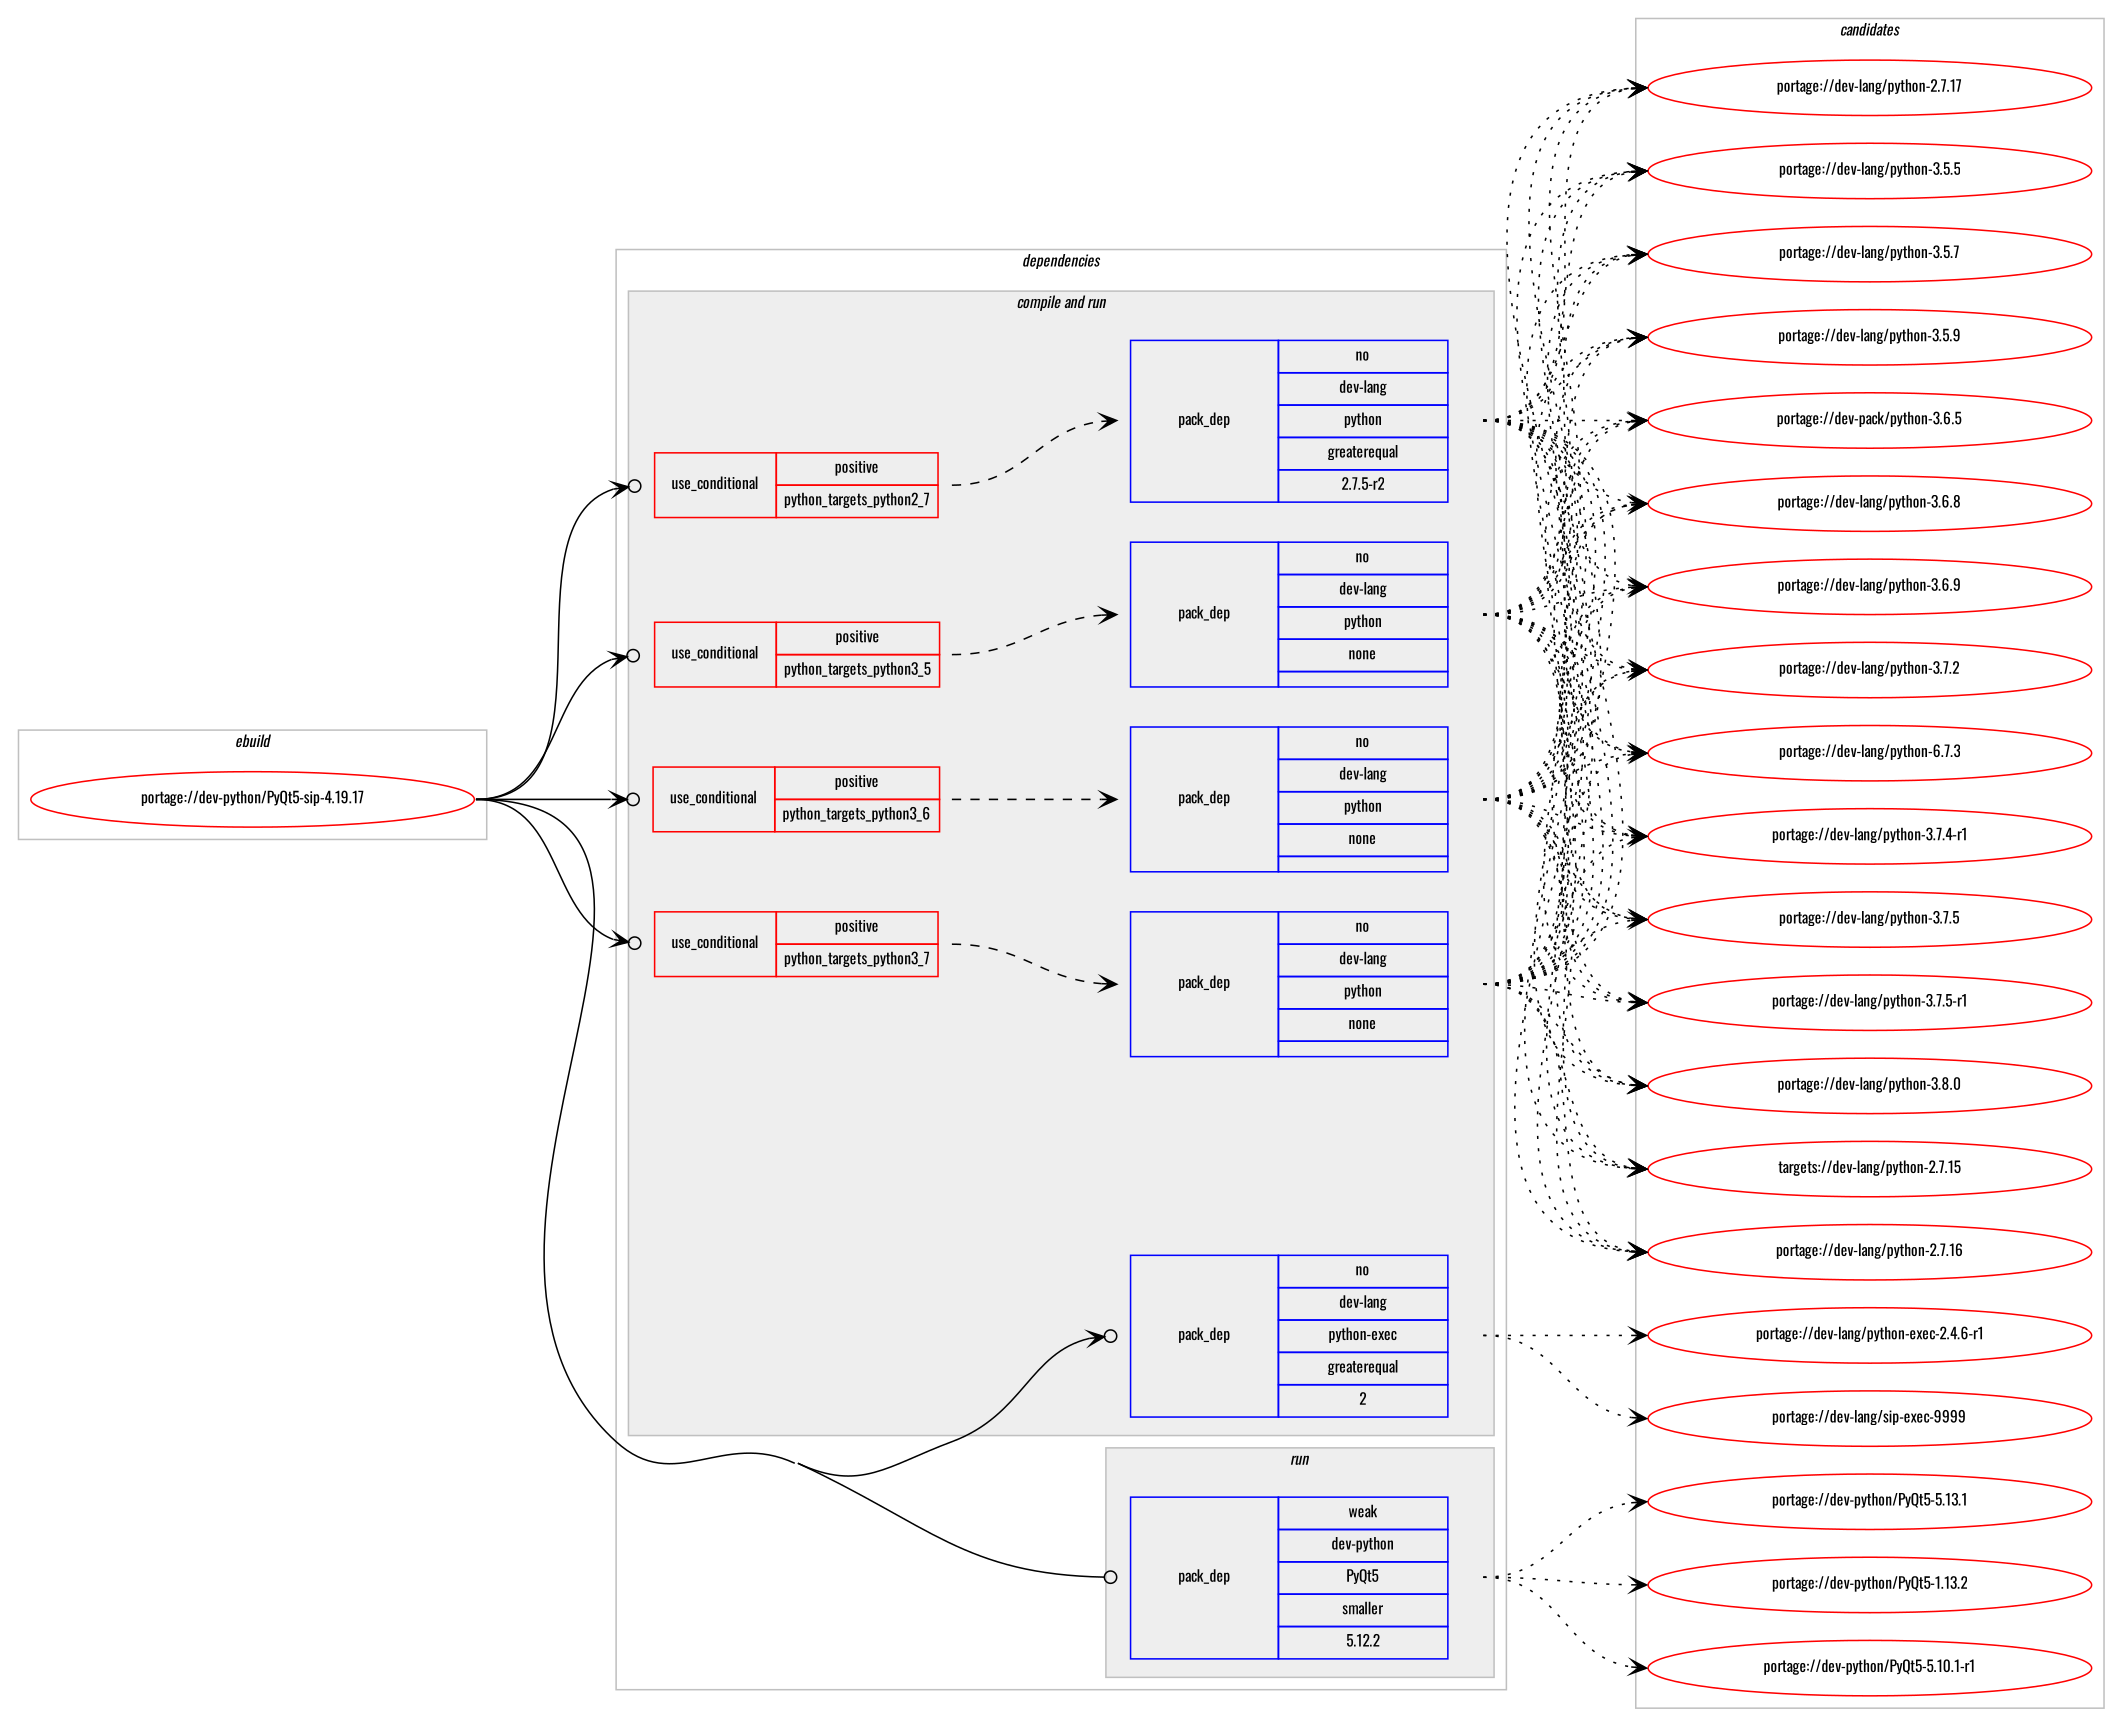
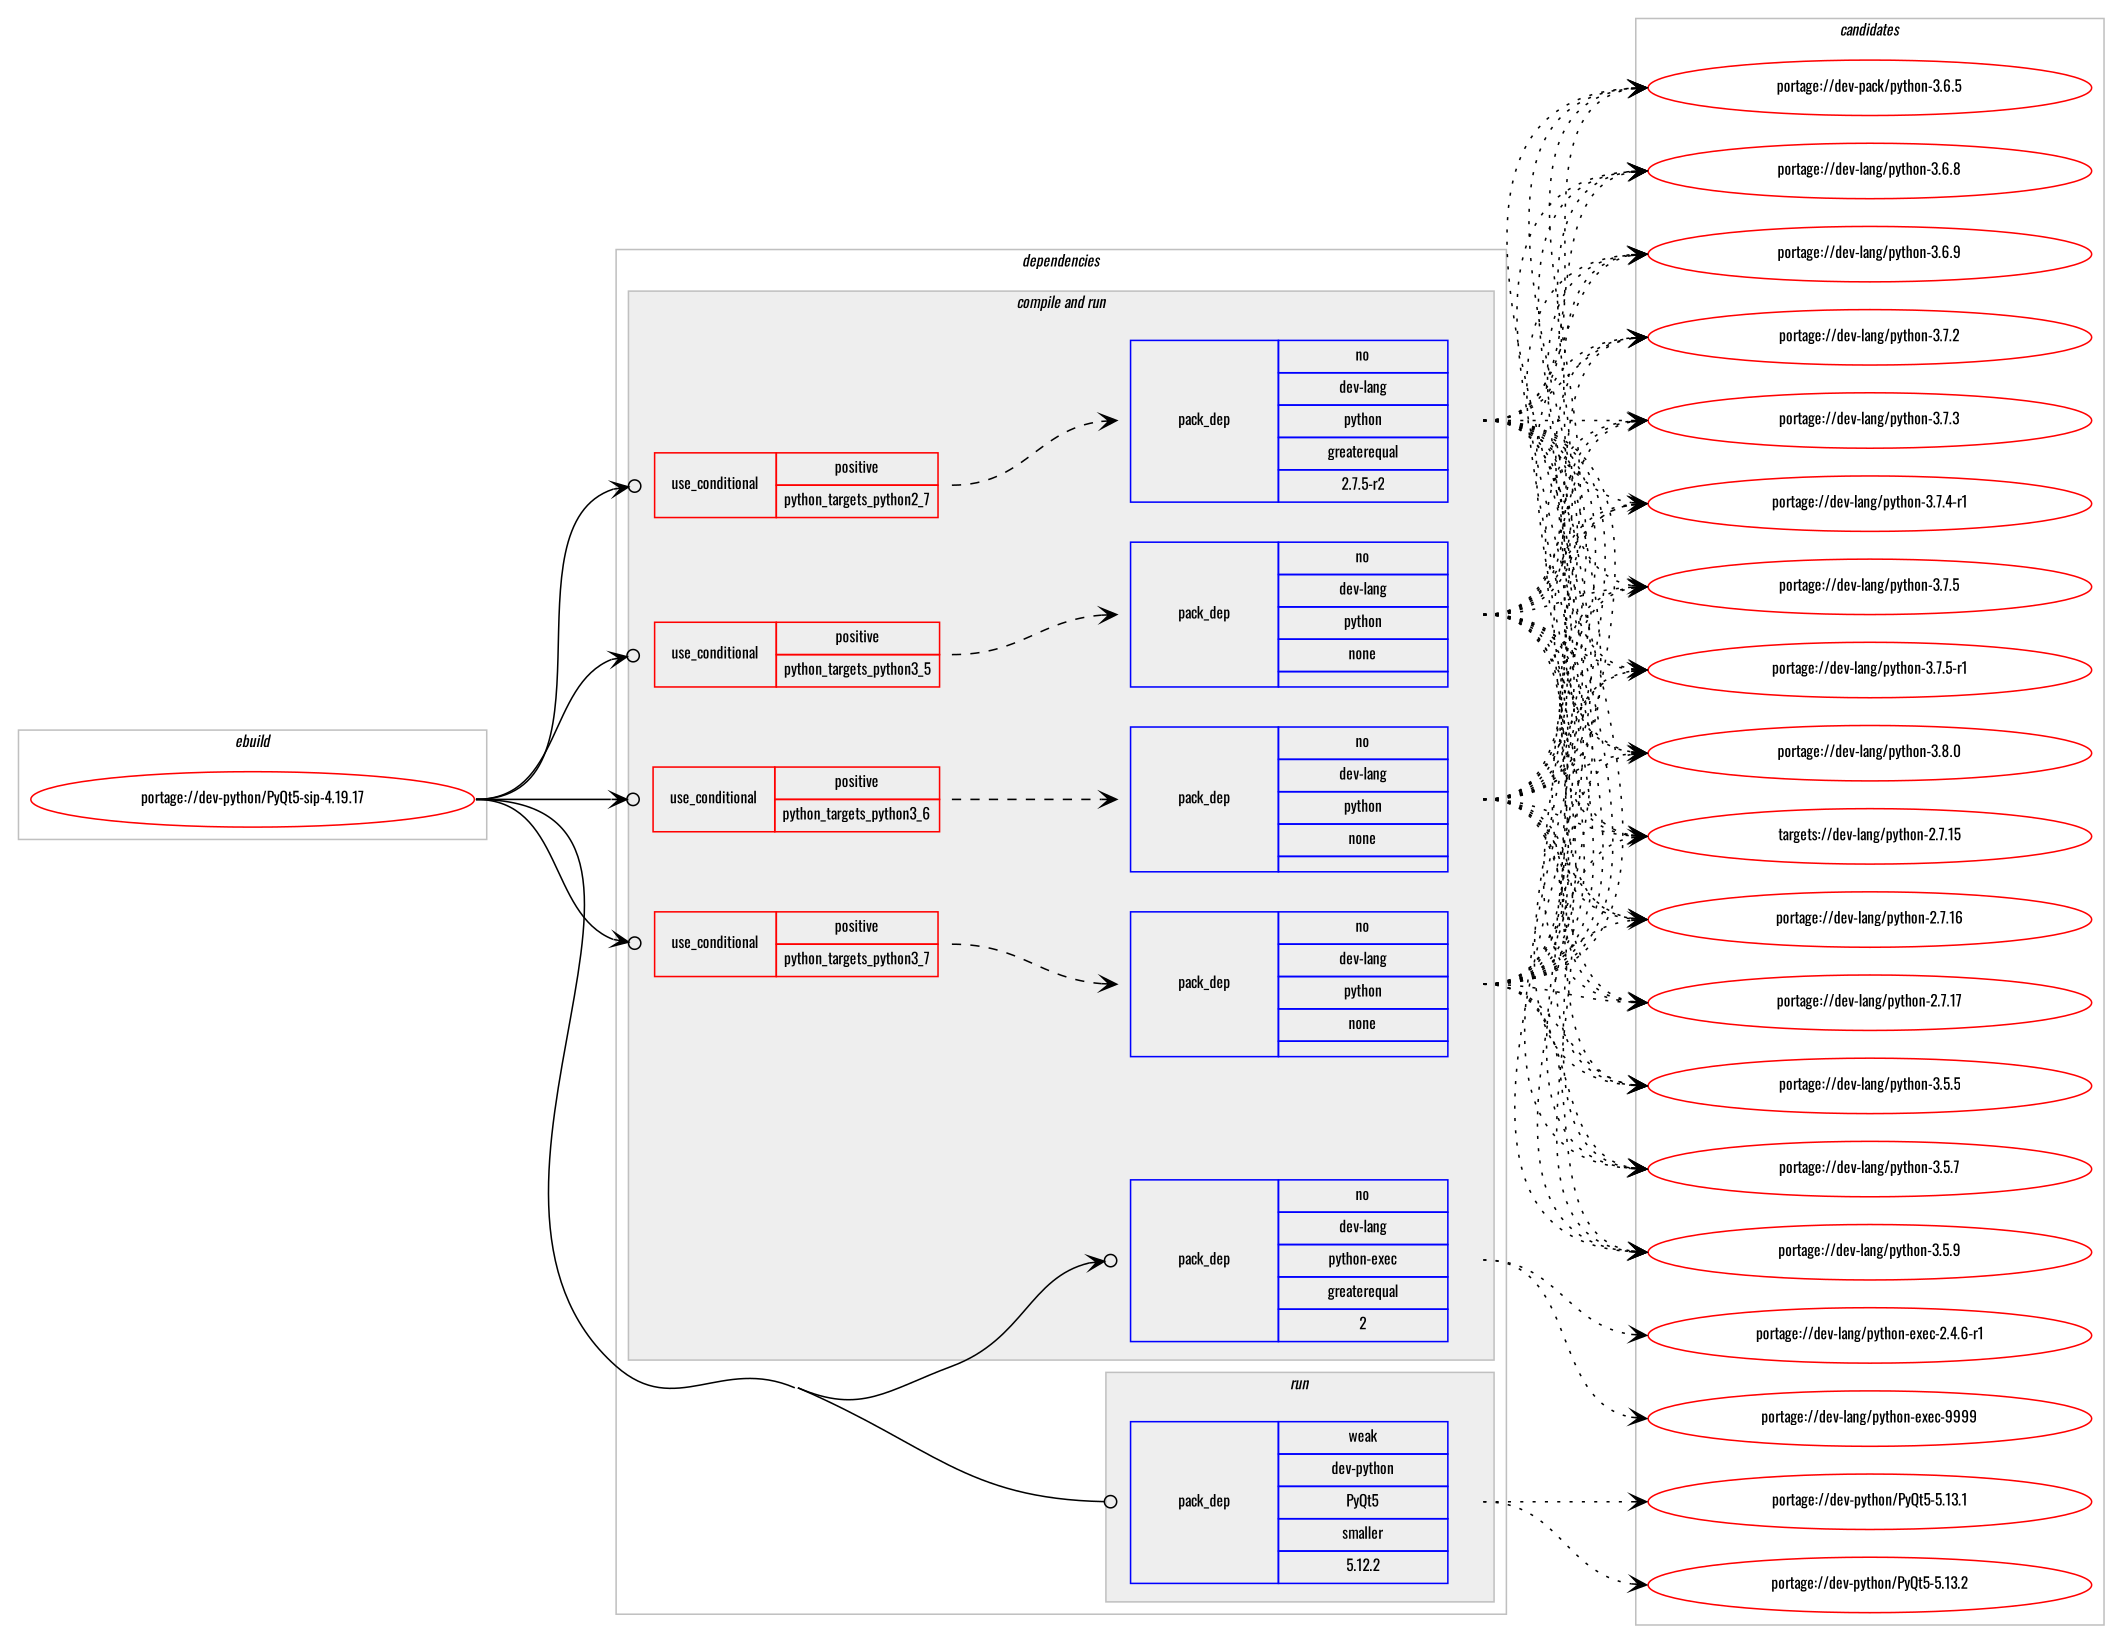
(1870, 753) -> (1870, 420)
(1870, 1419) -> (1870, 1419)
(1870, 1585) -> (1870, 1585)
(1870, 1668) -> none
